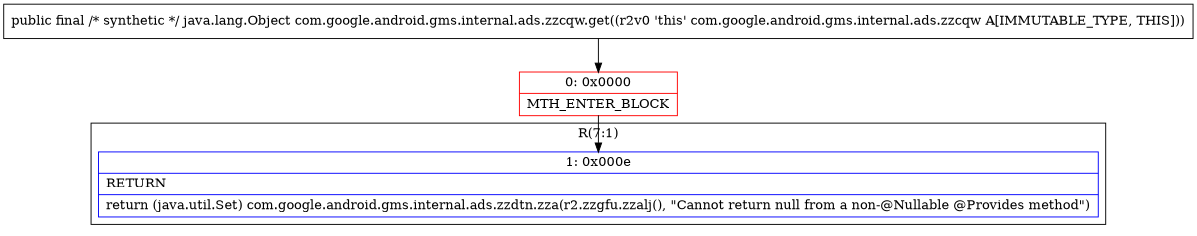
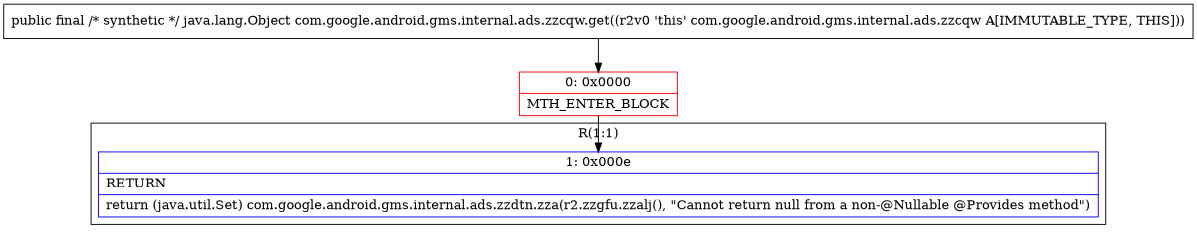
(598, 134) -> (598, 134)
